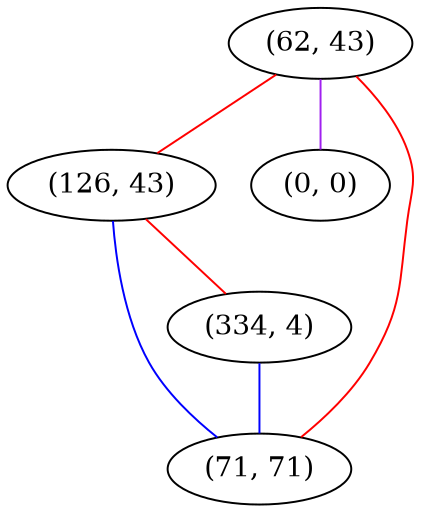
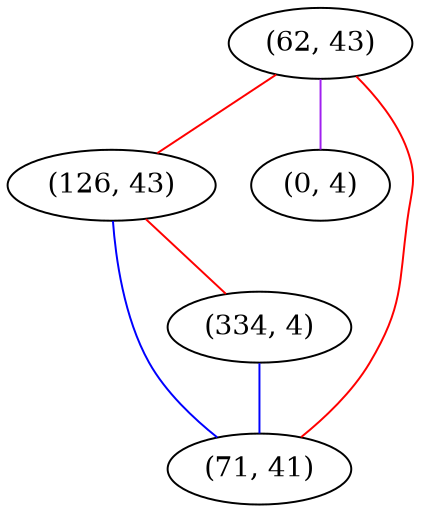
(321, 185) -> (321, 185)
(259, 469) -> (259, 469)
